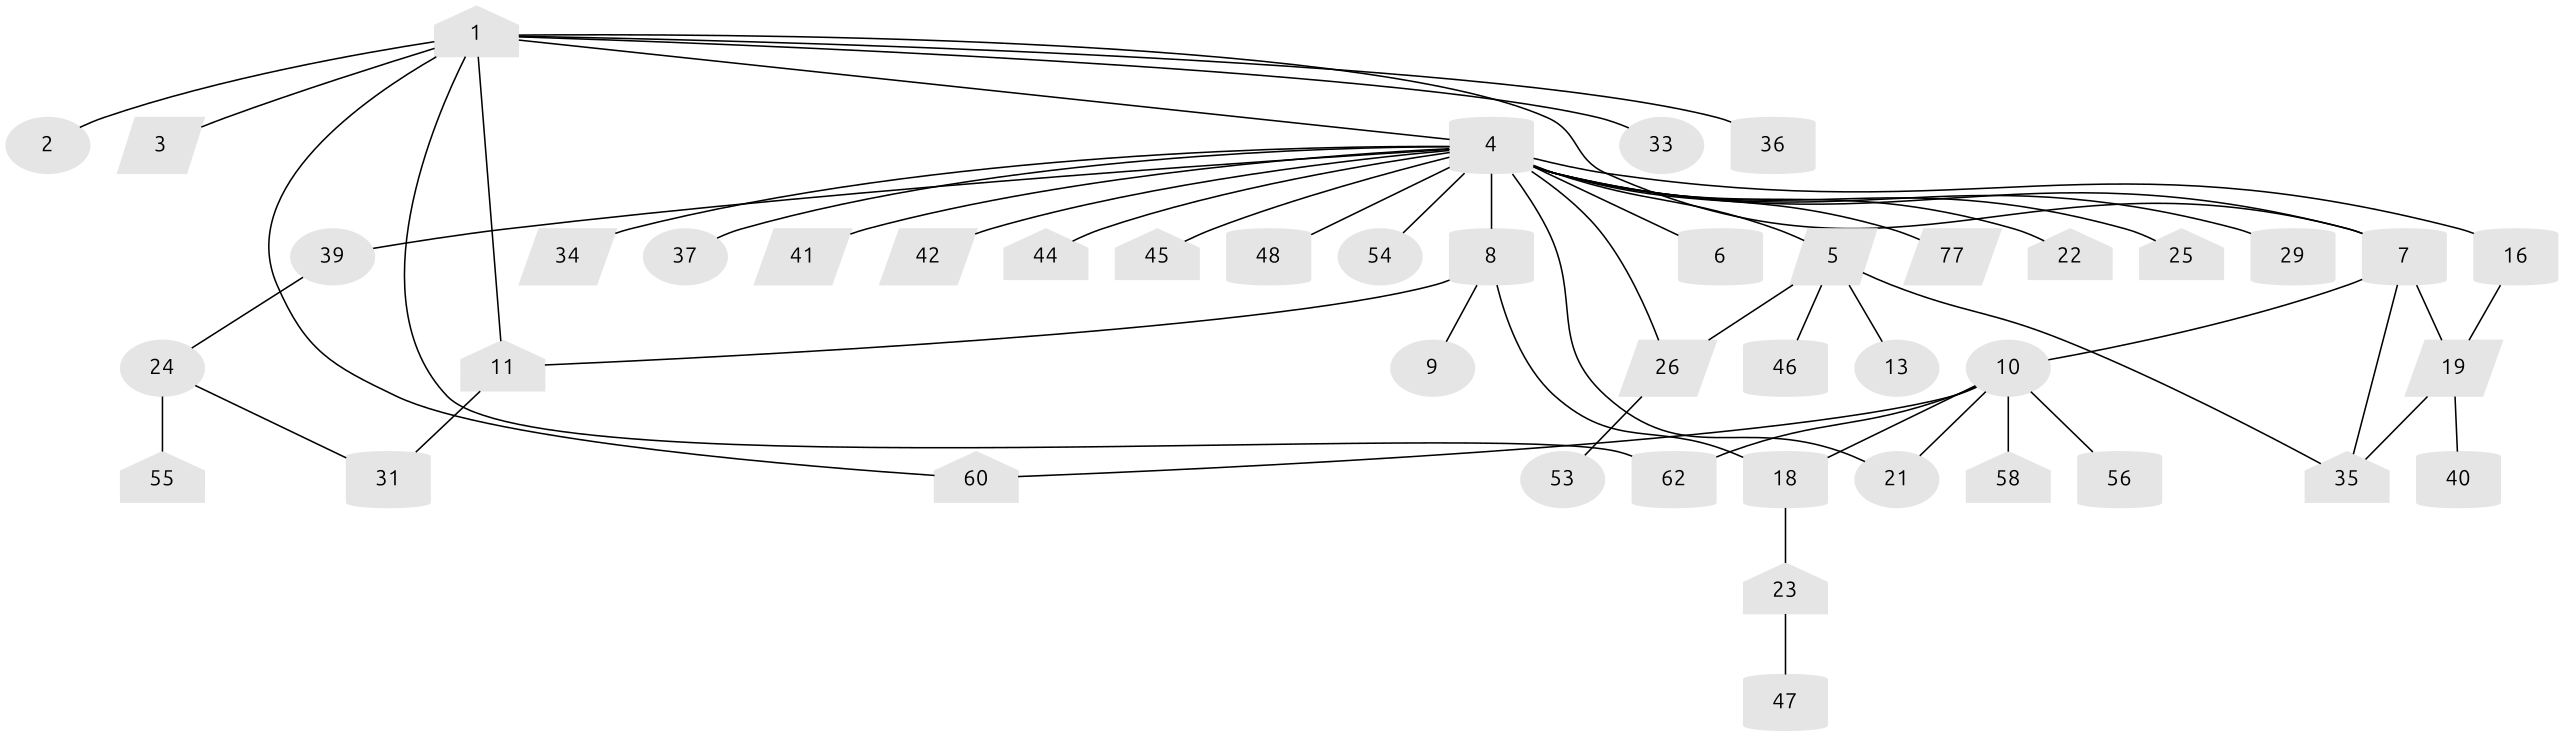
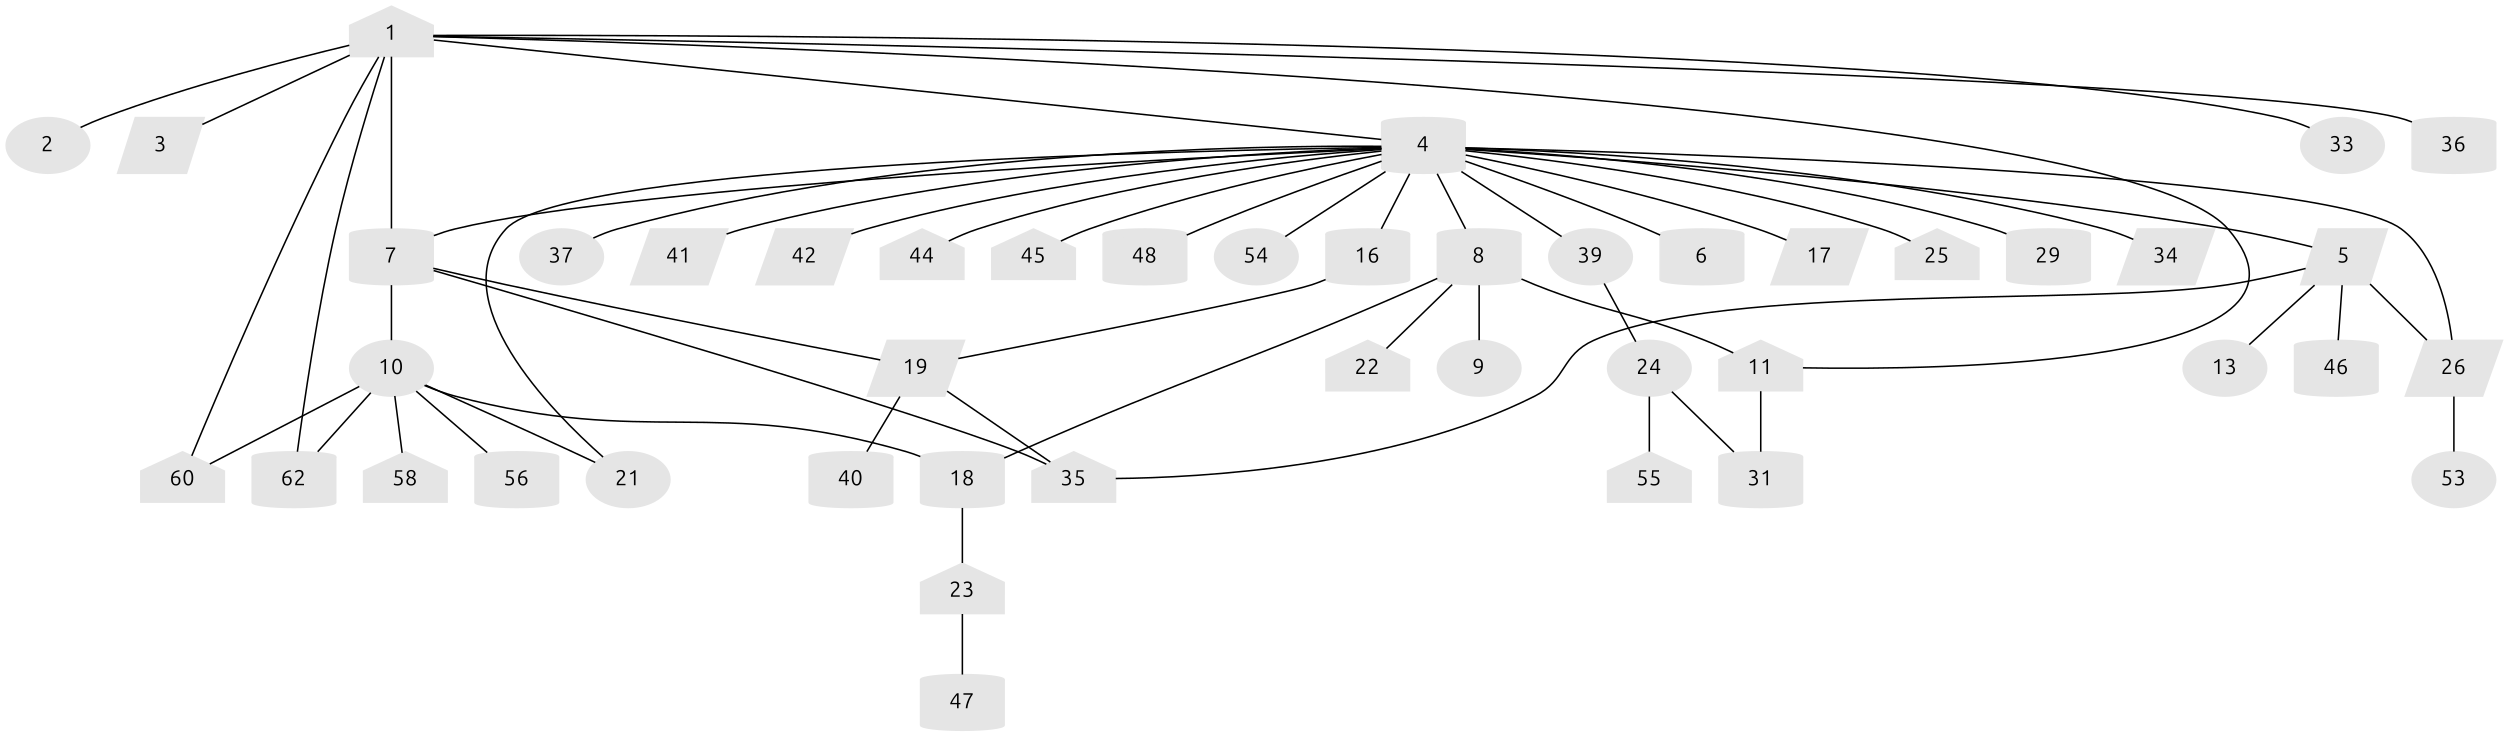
(1790, 199) -> (1419, 317)
(1953, 257) -> (1820, 257)
